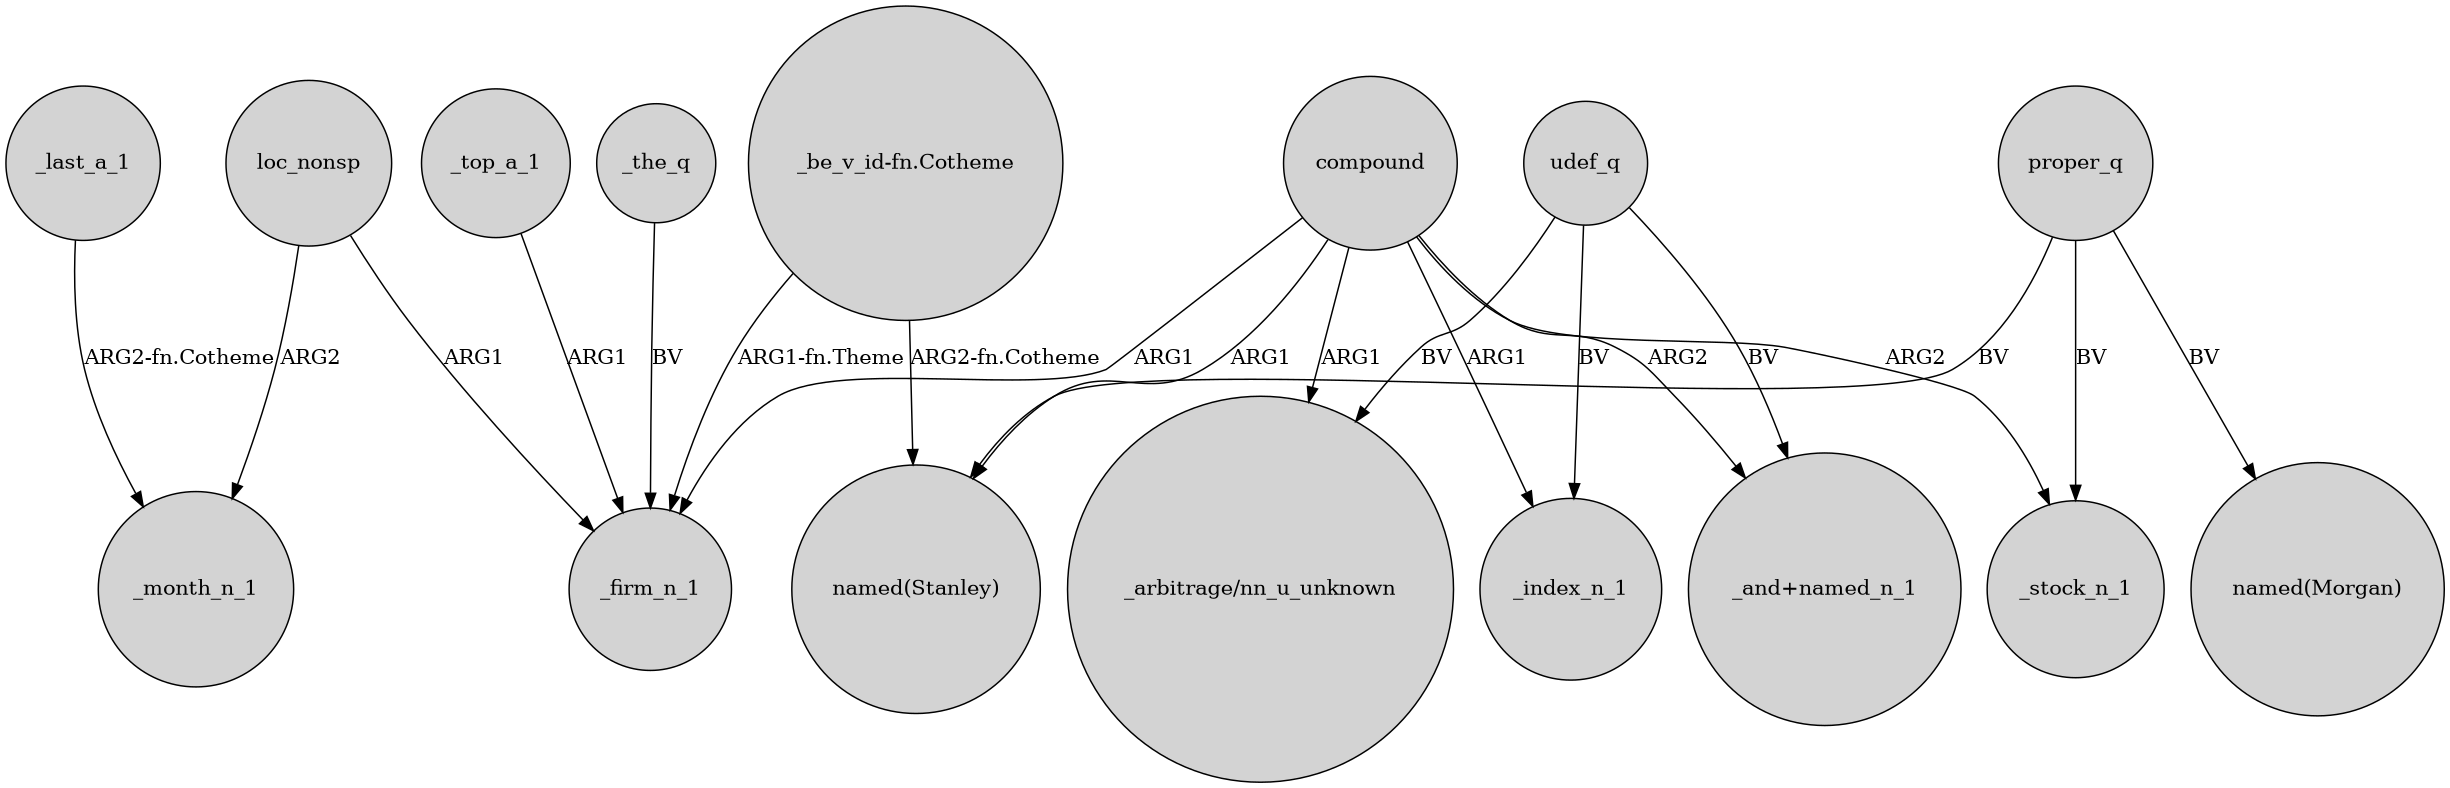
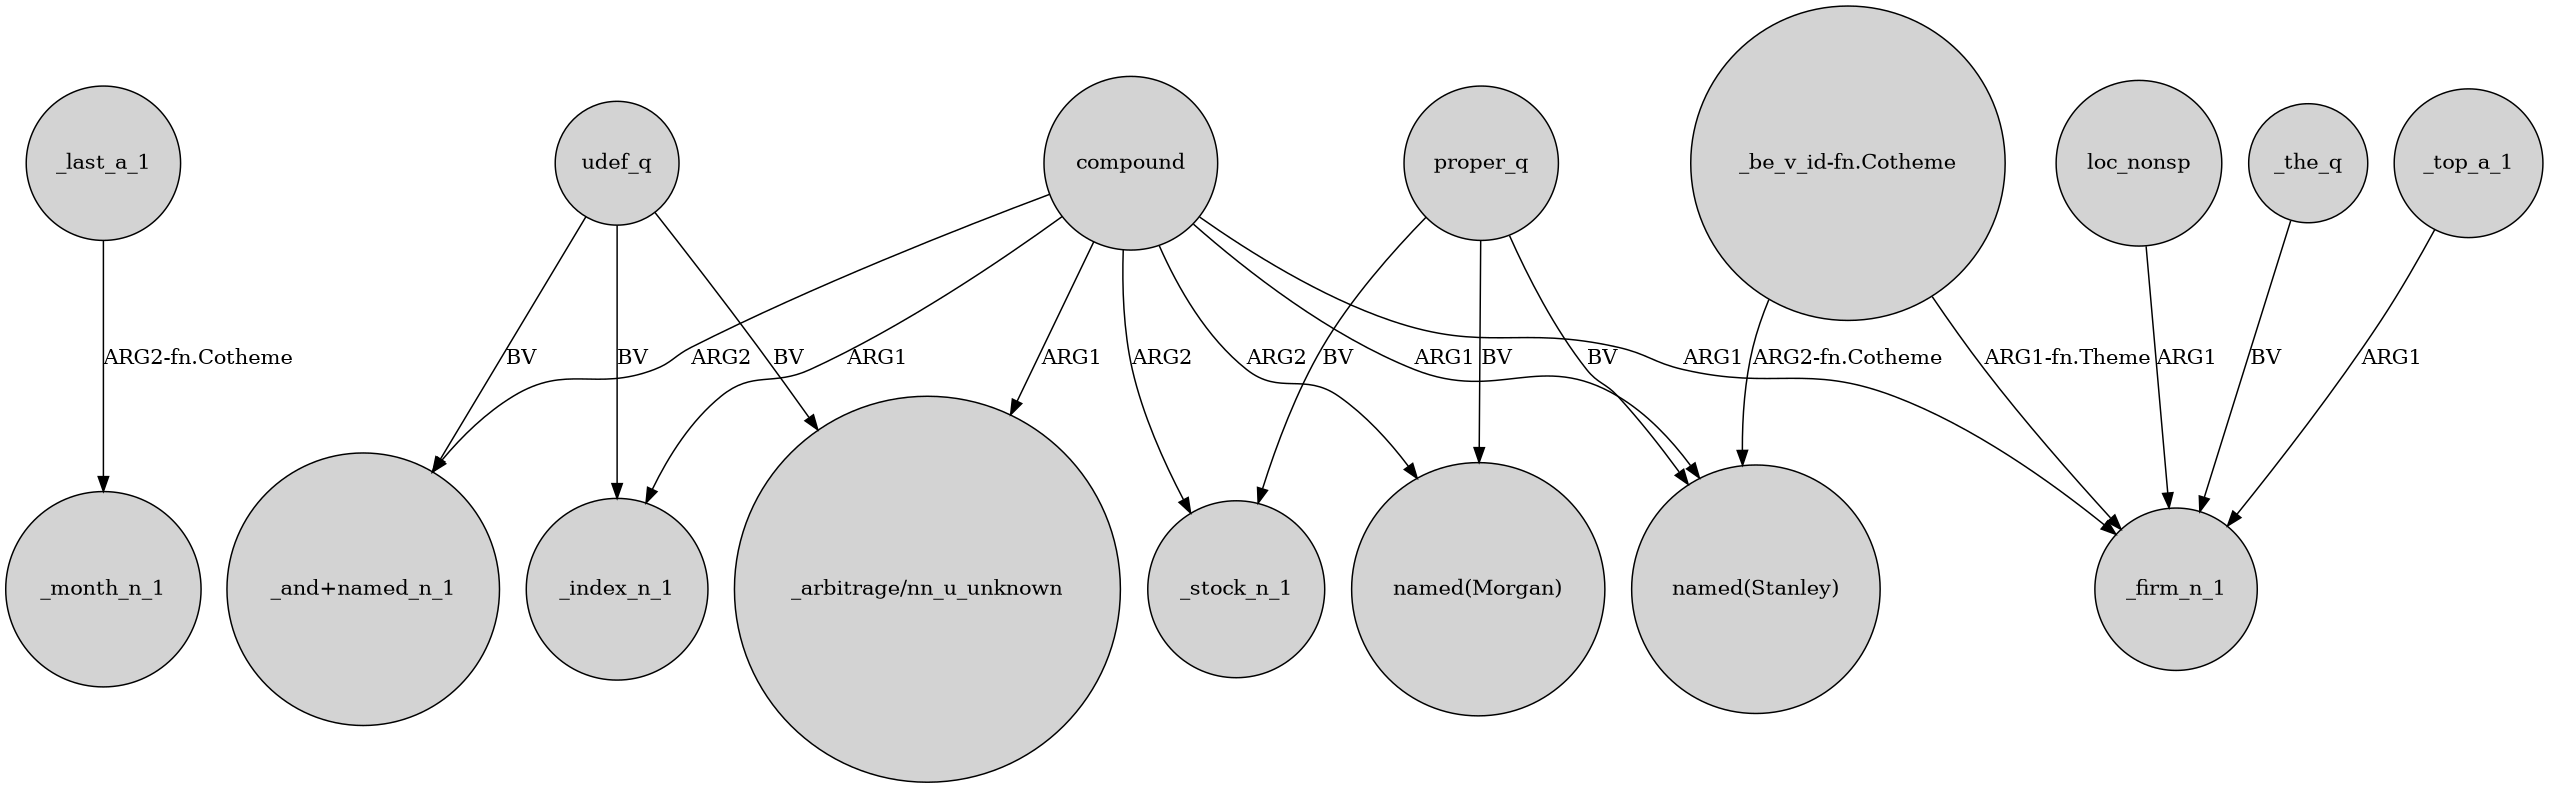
(275, 367) -> none
none -> (1266, 380)
